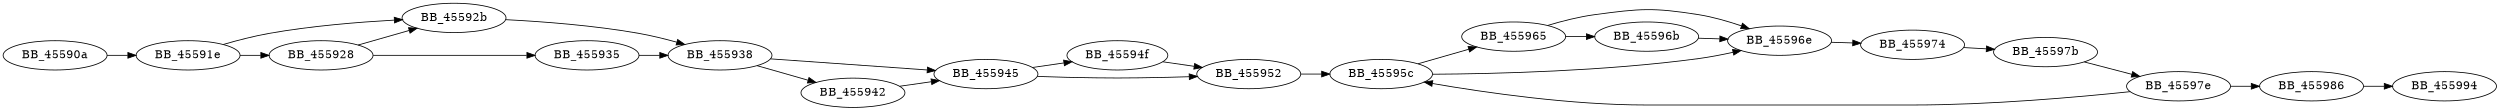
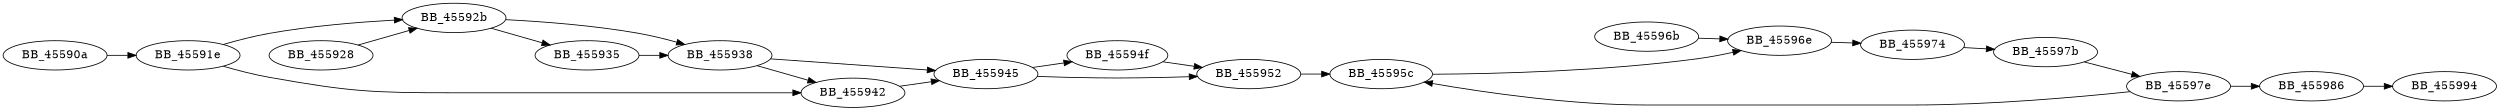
(1514, 37) -> none
(250, 55) -> (507, 93)
(450, 55) -> (517, 36)
